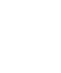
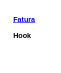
none -> (30, 36)
